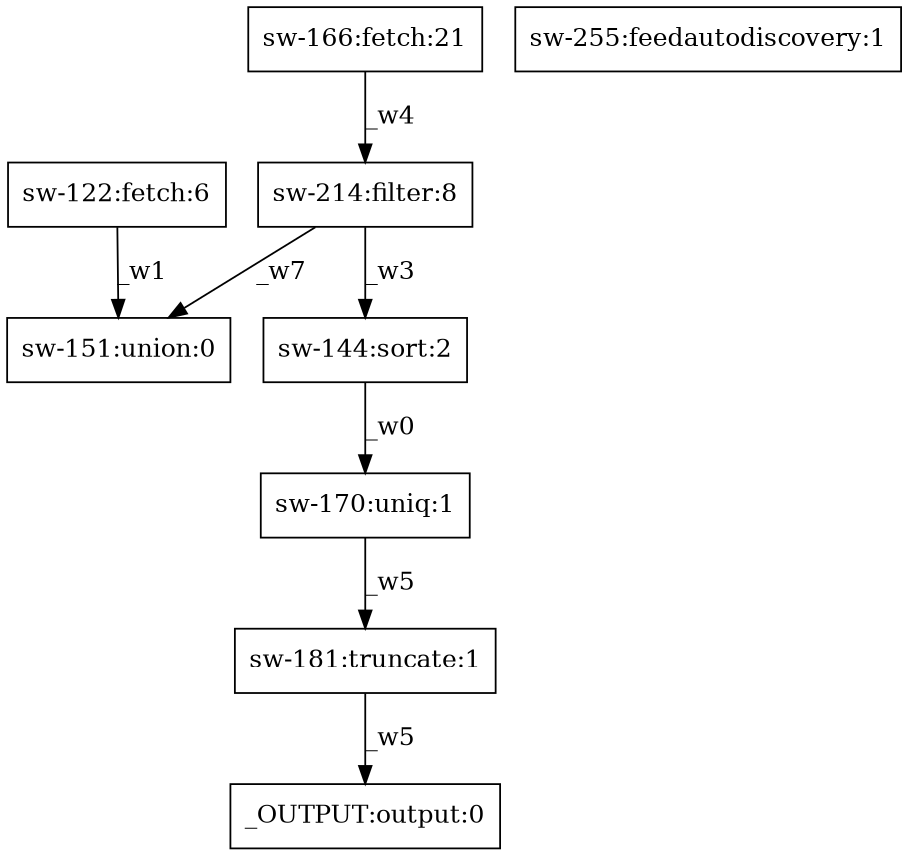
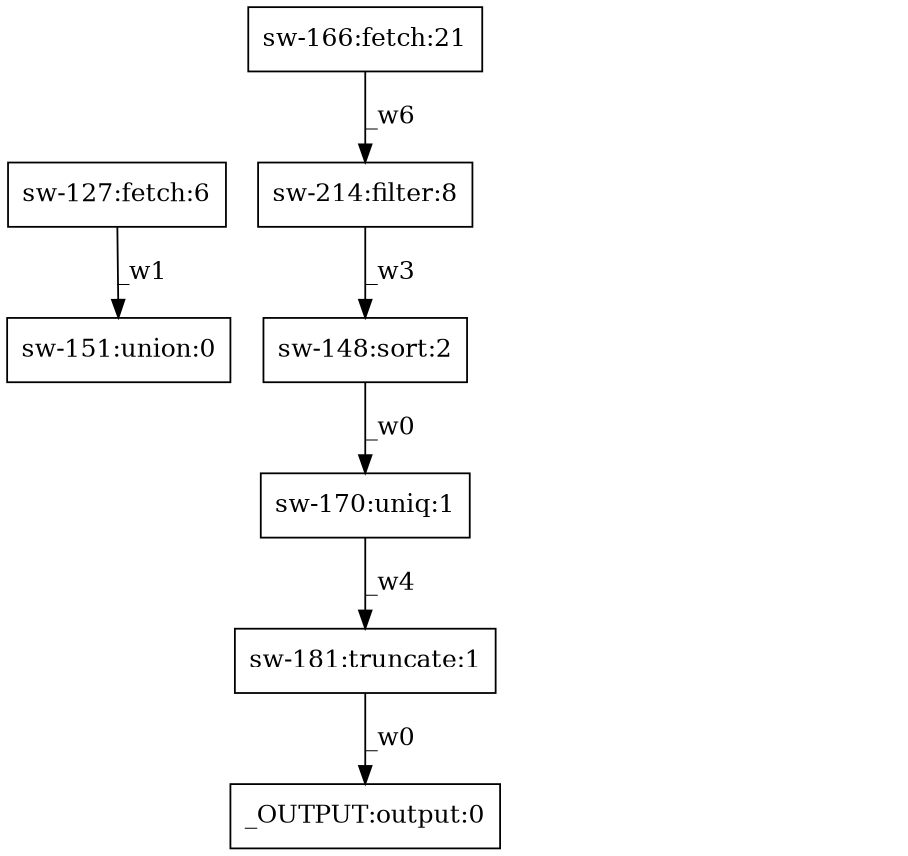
(708, 39) -> none
(390, 117) -> (390, 117)
(117, 195) -> (117, 195)
(250, 268) -> none
(365, 350) -> (365, 350)
(390, 583) -> (390, 583)
(390, 739) -> (390, 739)
